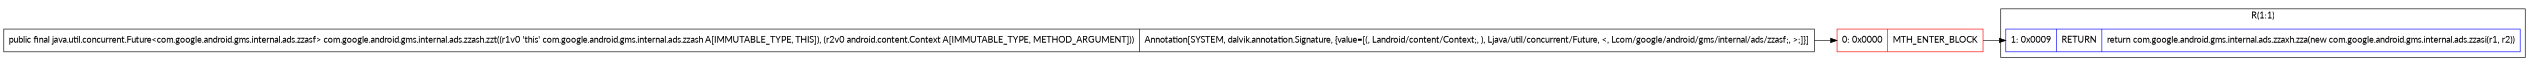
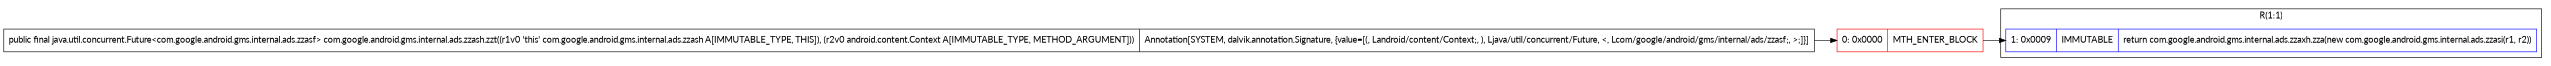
(2079, 40) -> (2087, 40)
